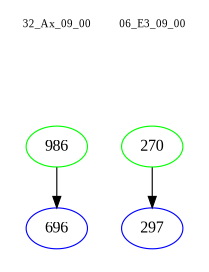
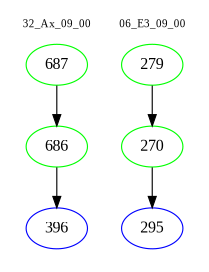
none -> (57, 65)
none -> (152, 65)
(57, 147) -> (57, 147)
(57, 228) -> (57, 228)
(152, 228) -> (152, 228)
